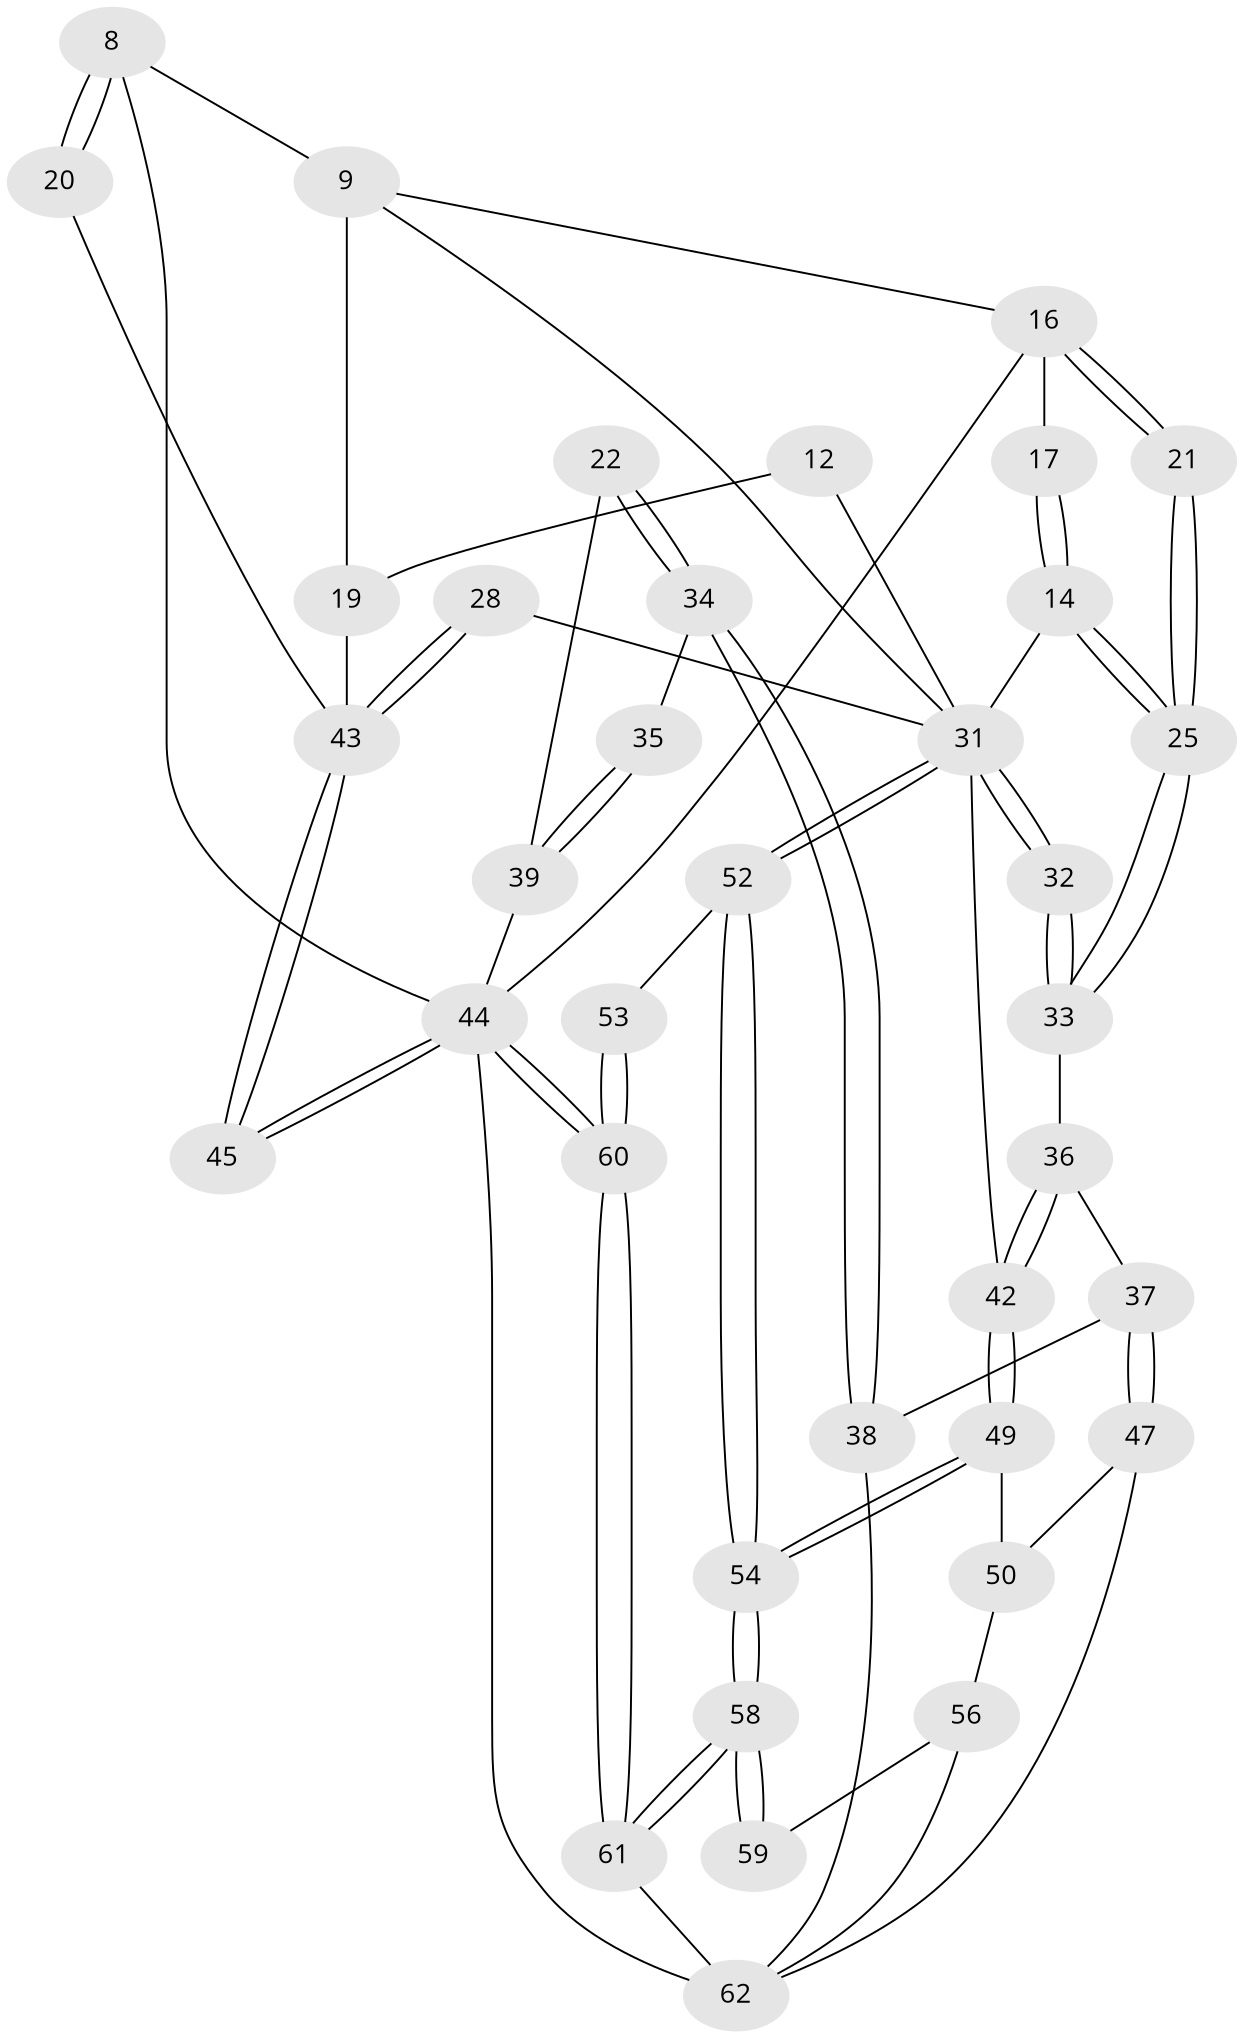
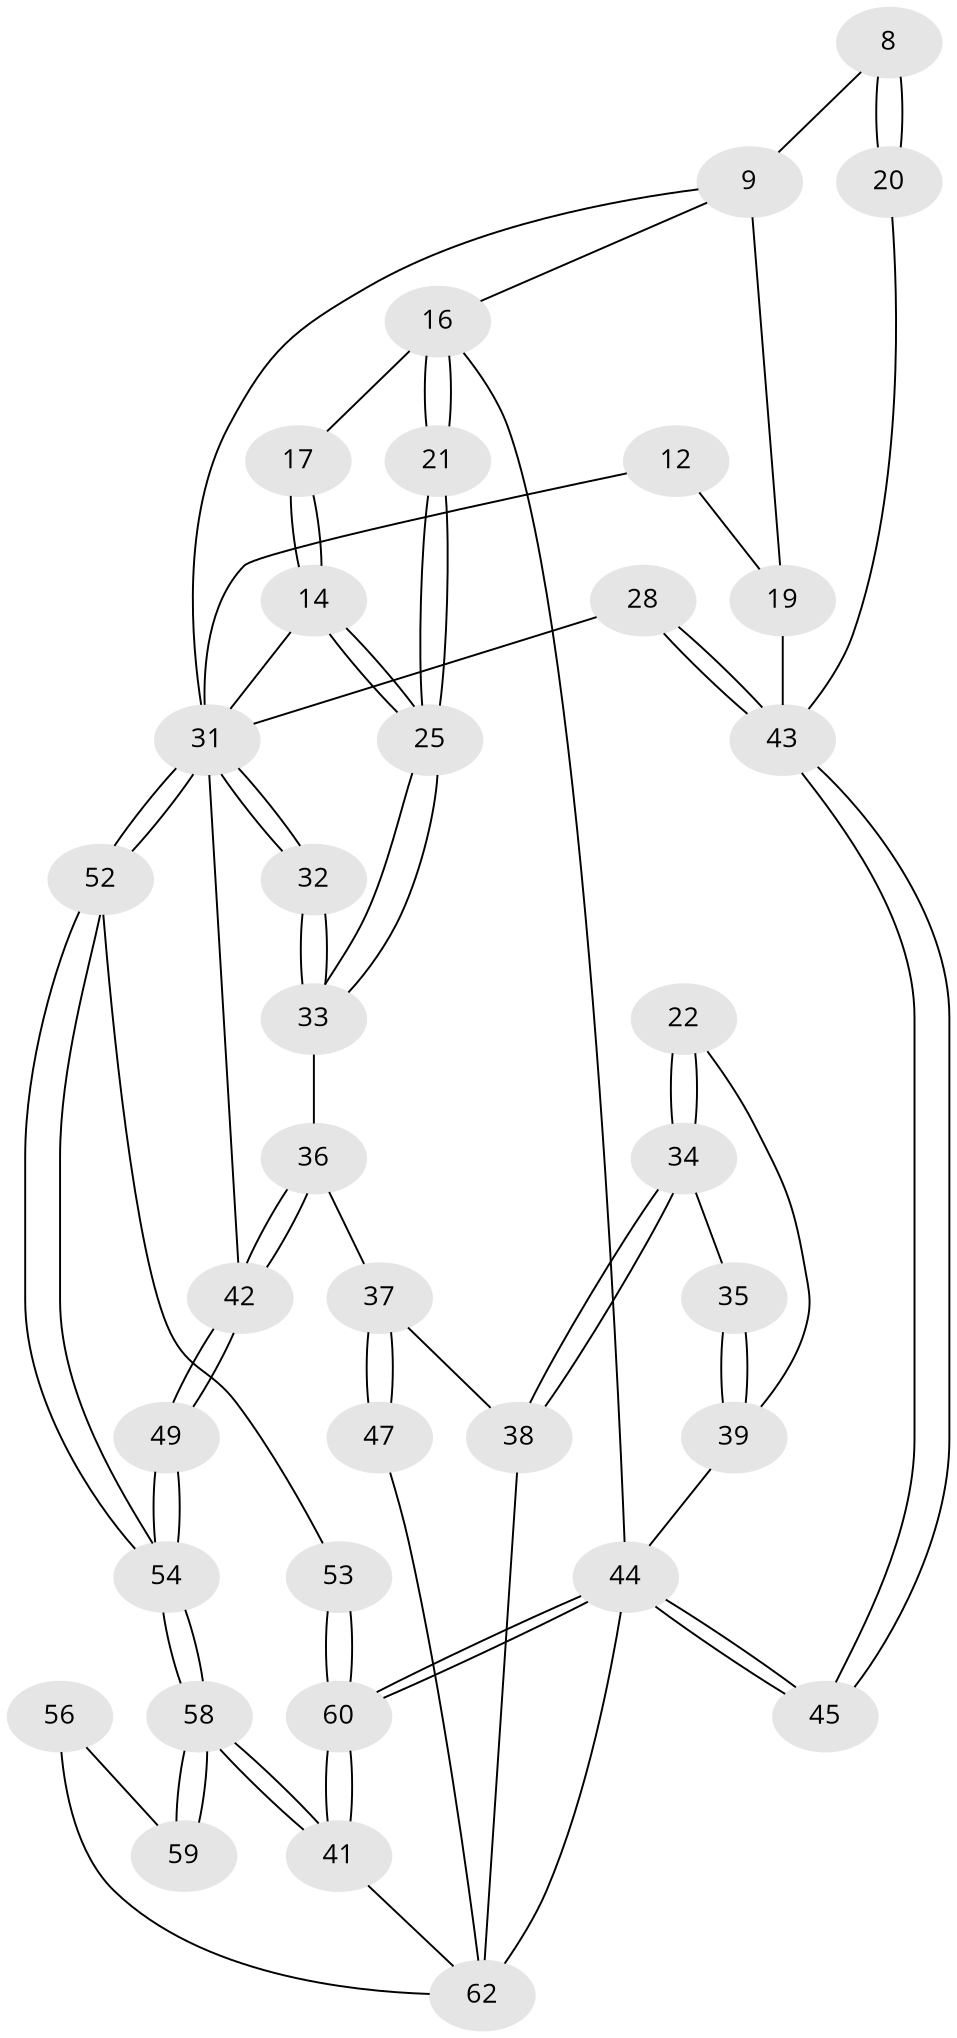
(167, 602) -> none
(1002, 1577) -> none
(614, 1856) -> (339, 1856)
